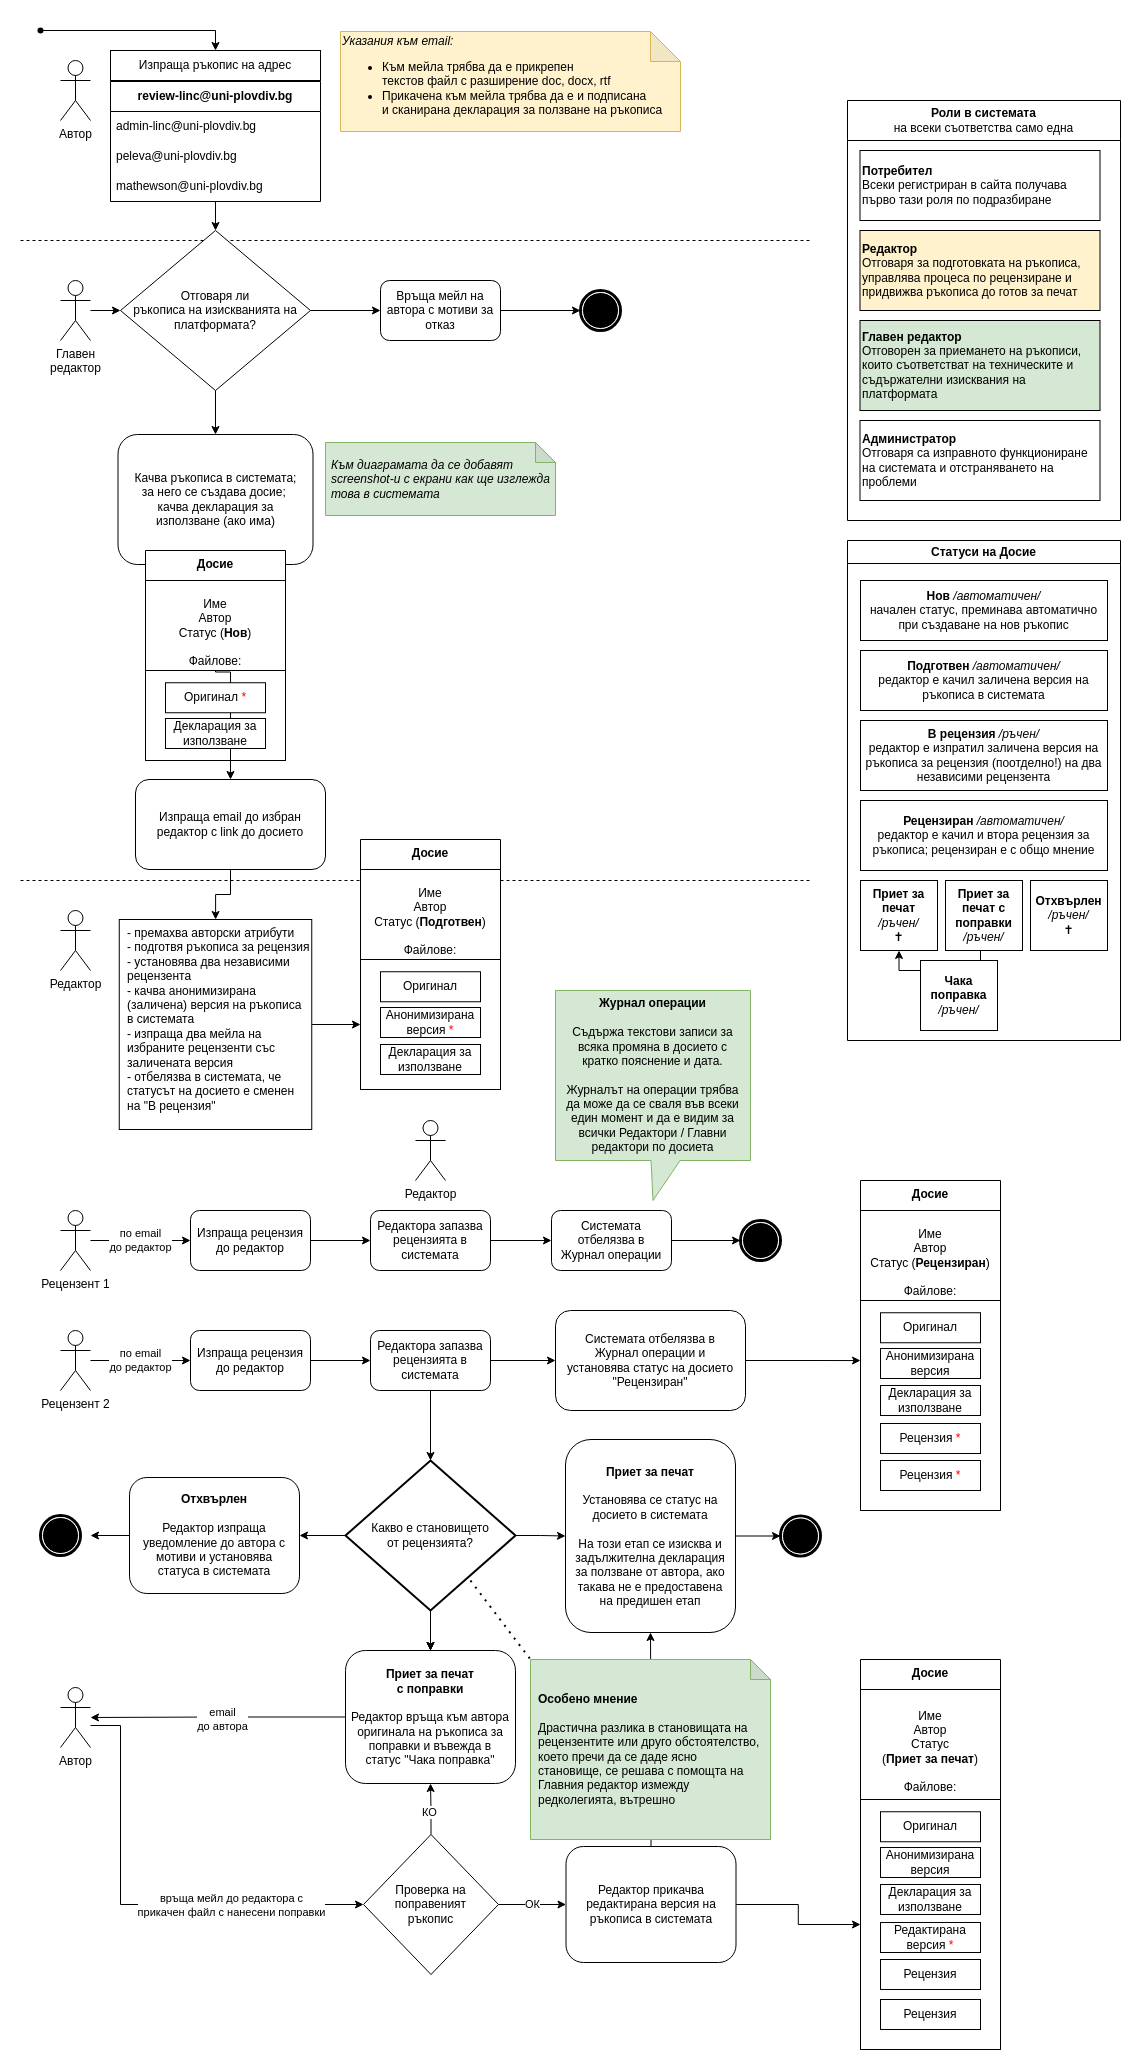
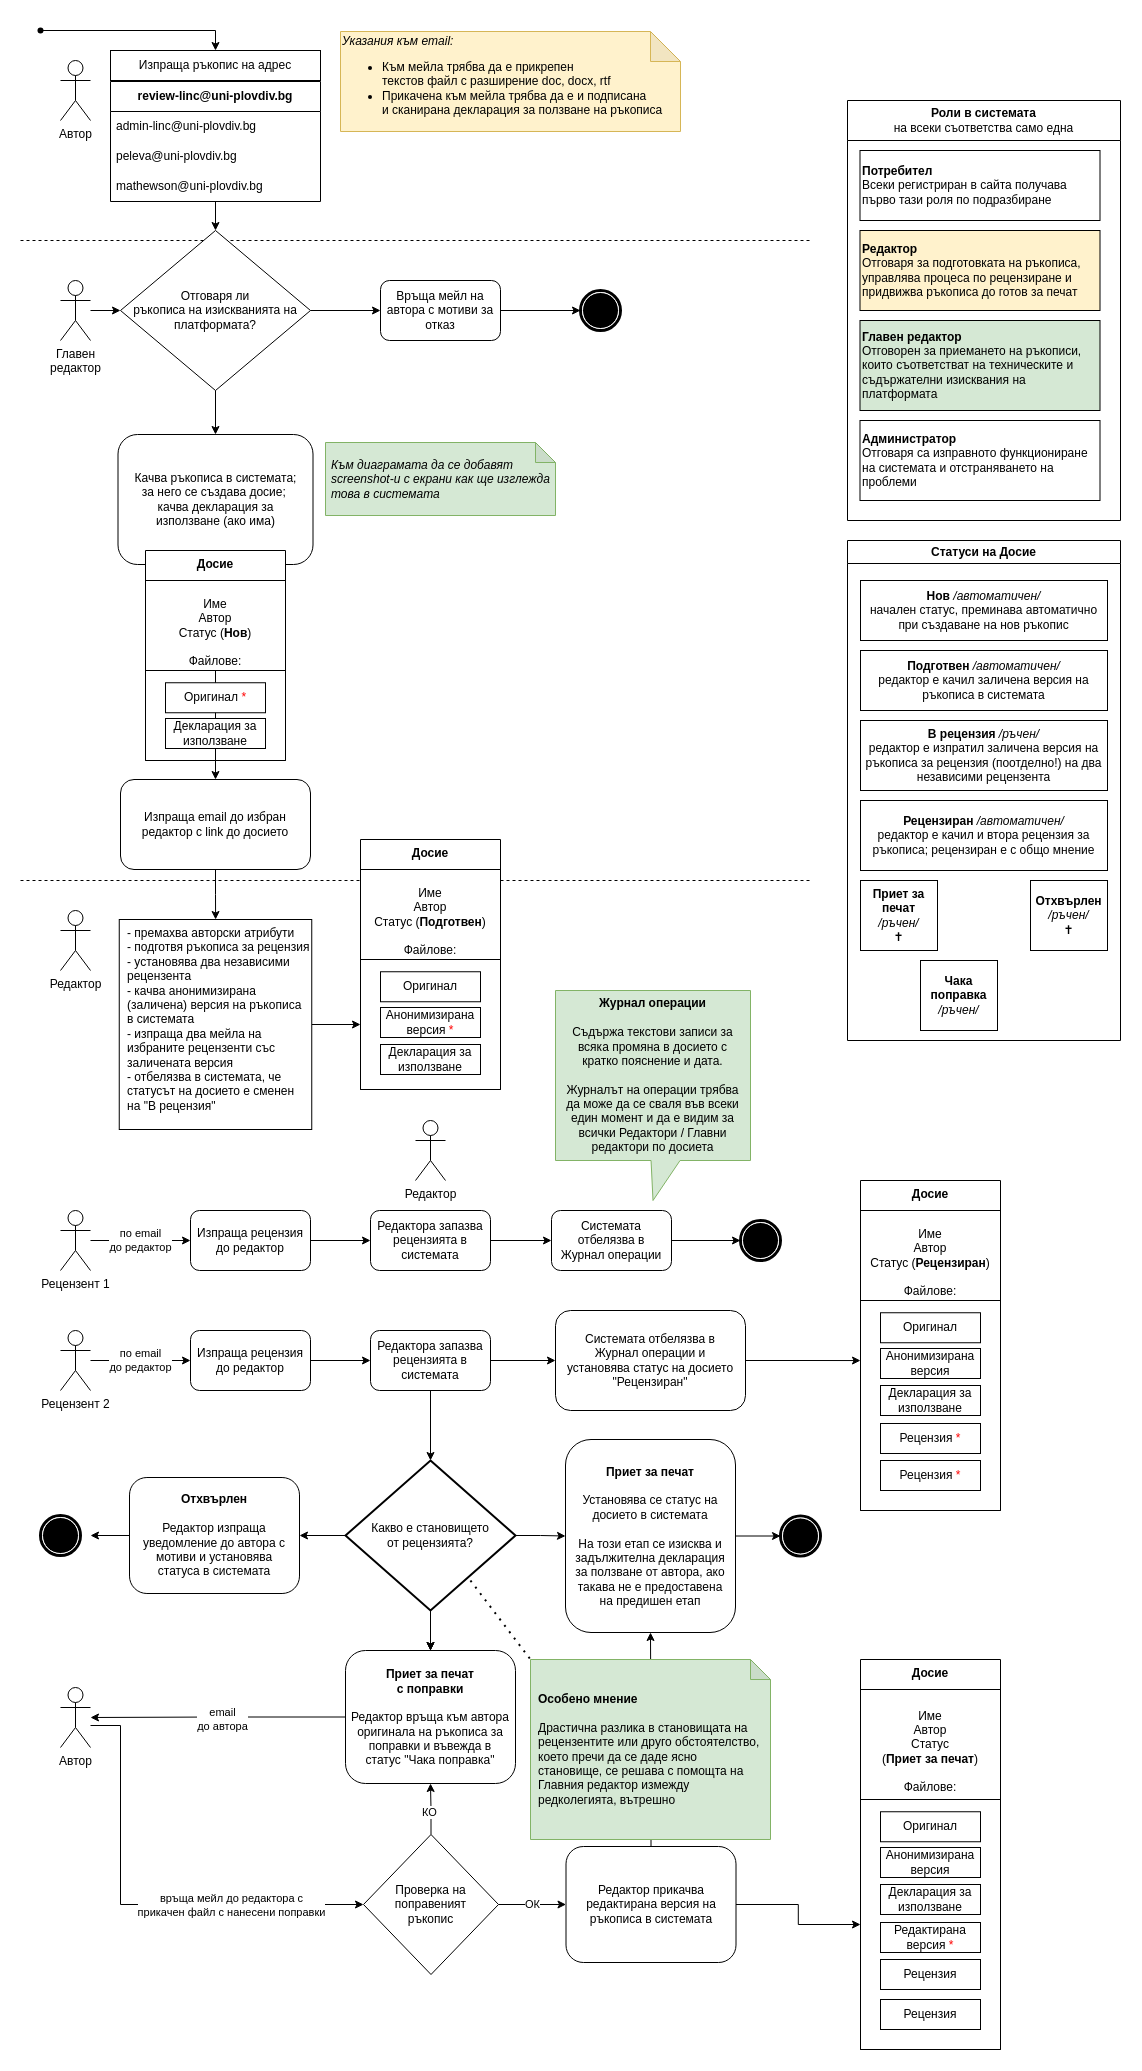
(231, 825) -> (216, 825)
(984, 916) -> none
(904, 971) -> none
